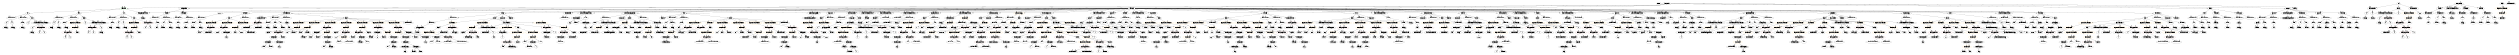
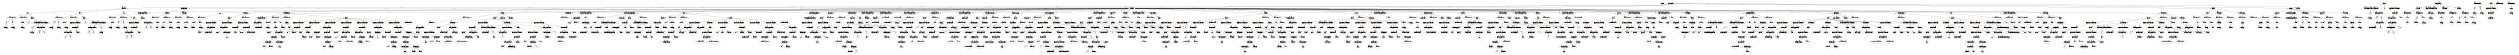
(2398, 4) -> none
none -> (1097, 37)
